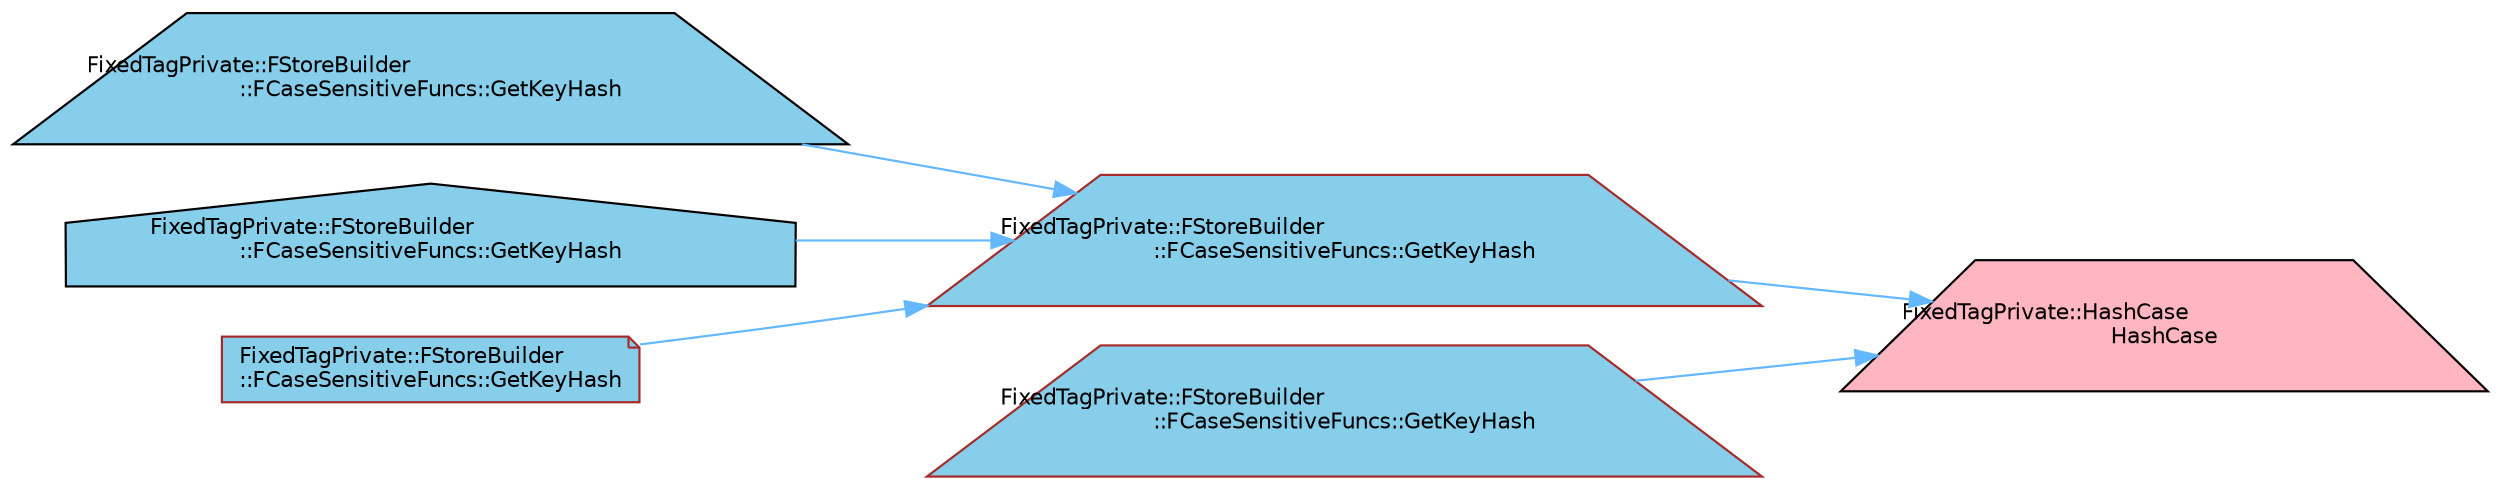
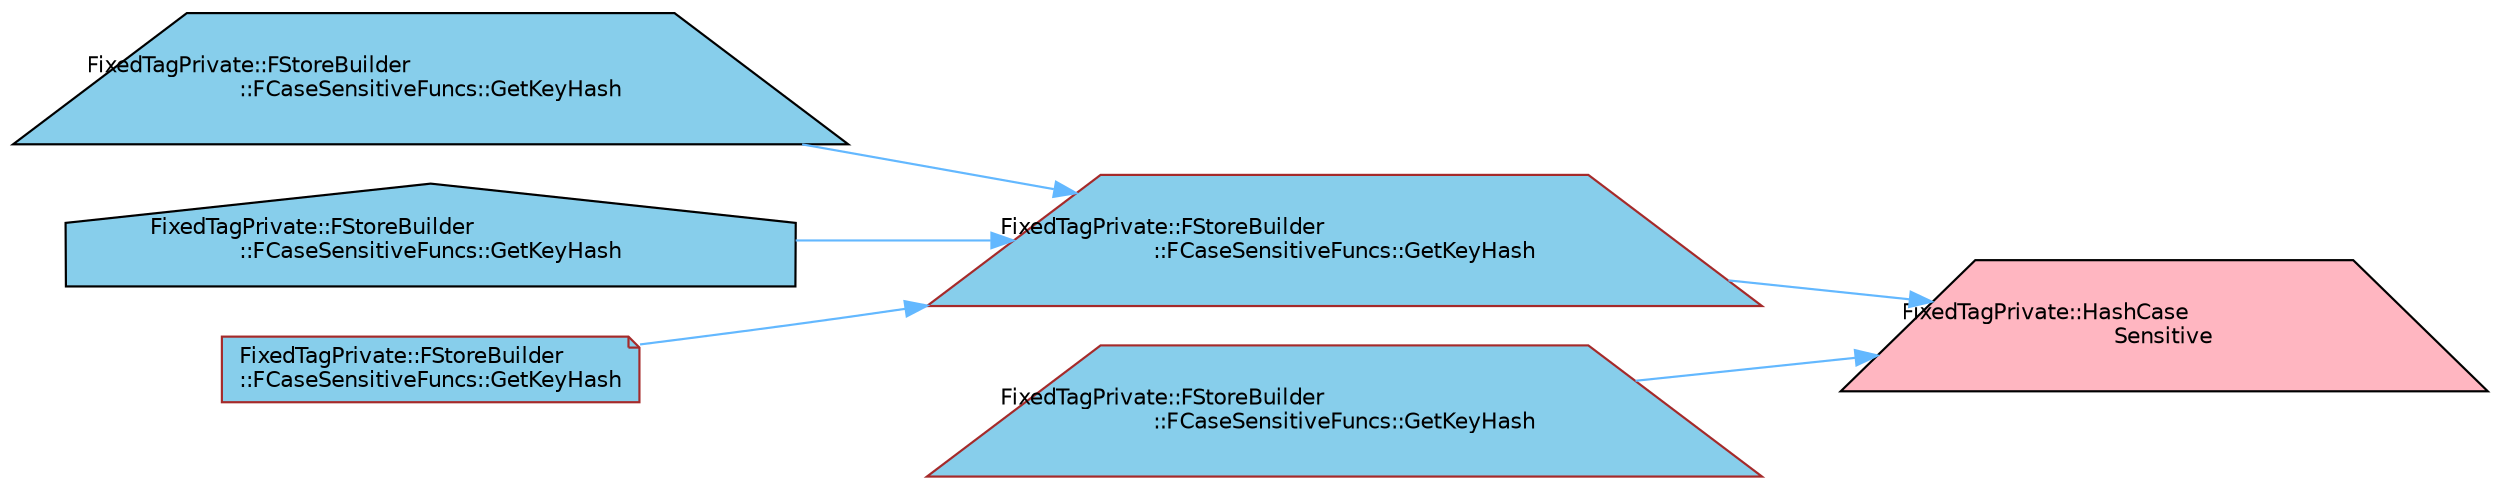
(2164, 326) -> (2164, 326)
